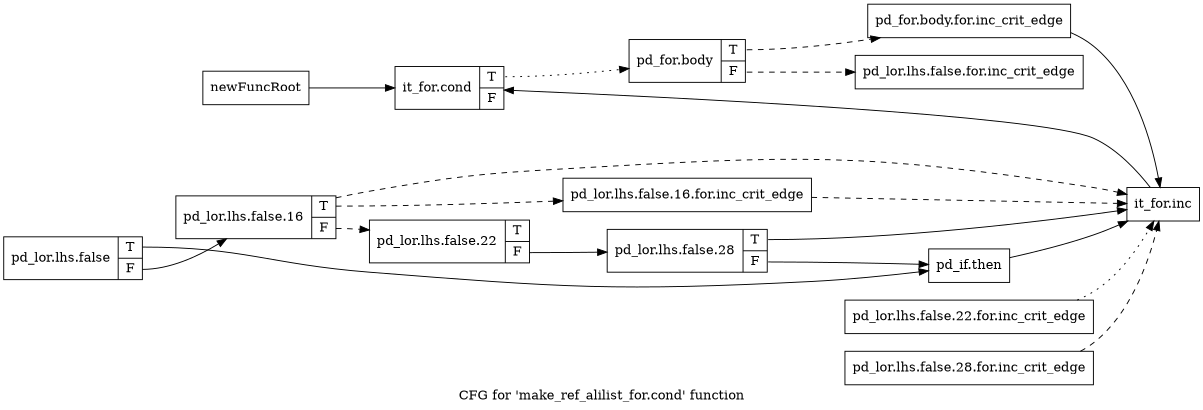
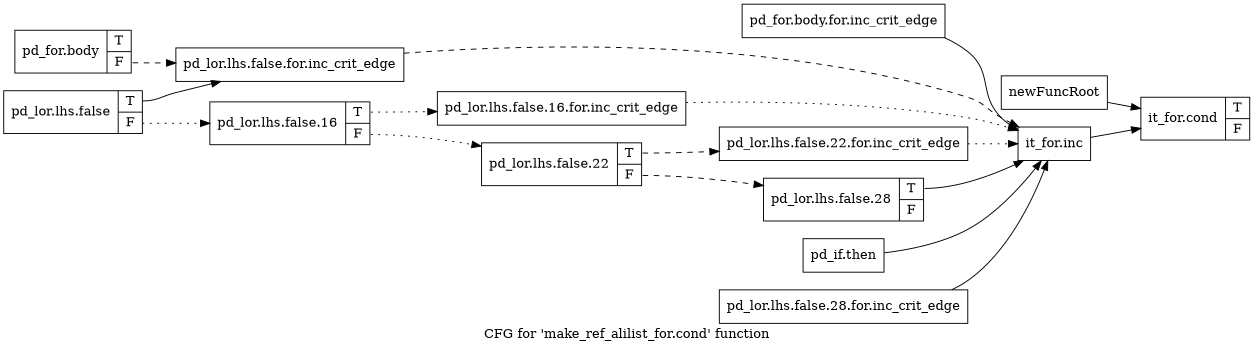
(809, 47) -> none
(563, 75) -> none
none -> (676, 153)
(727, 161) -> (713, 53)
(964, 200) -> (848, 105)
(445, 205) -> (399, 112)
(348, 229) -> (422, 137)
(563, 253) -> (698, 178)
(182, 262) -> (171, 123)
(844, 263) -> none
(530, 284) -> (177, 92)
(1130, 298) -> (1008, 238)
